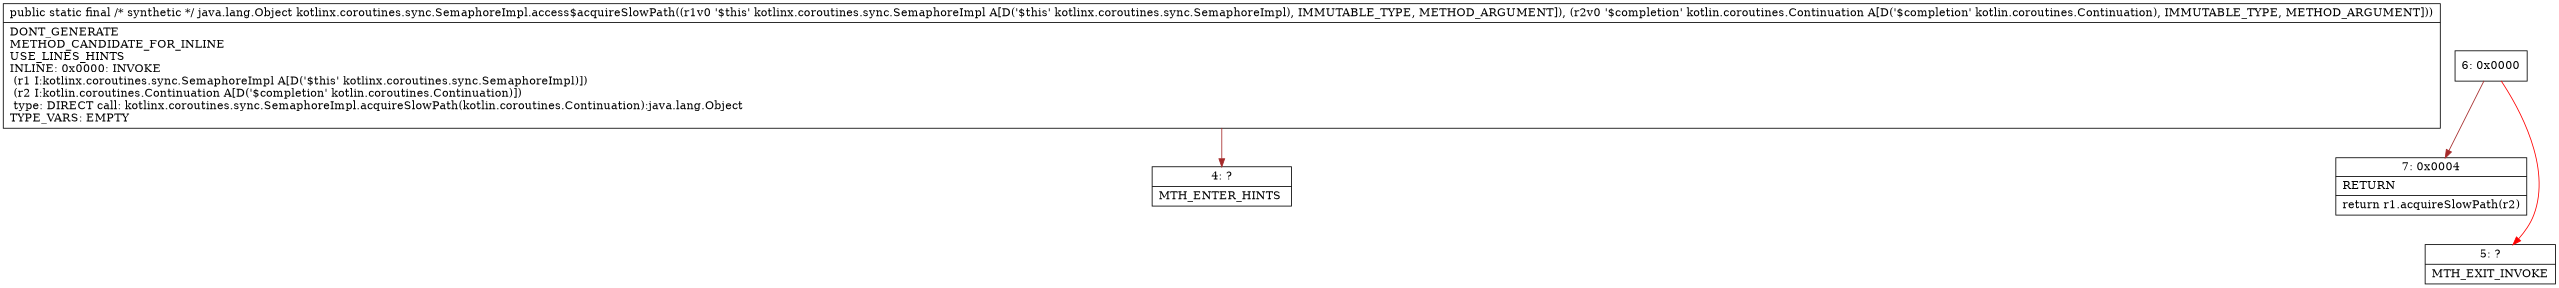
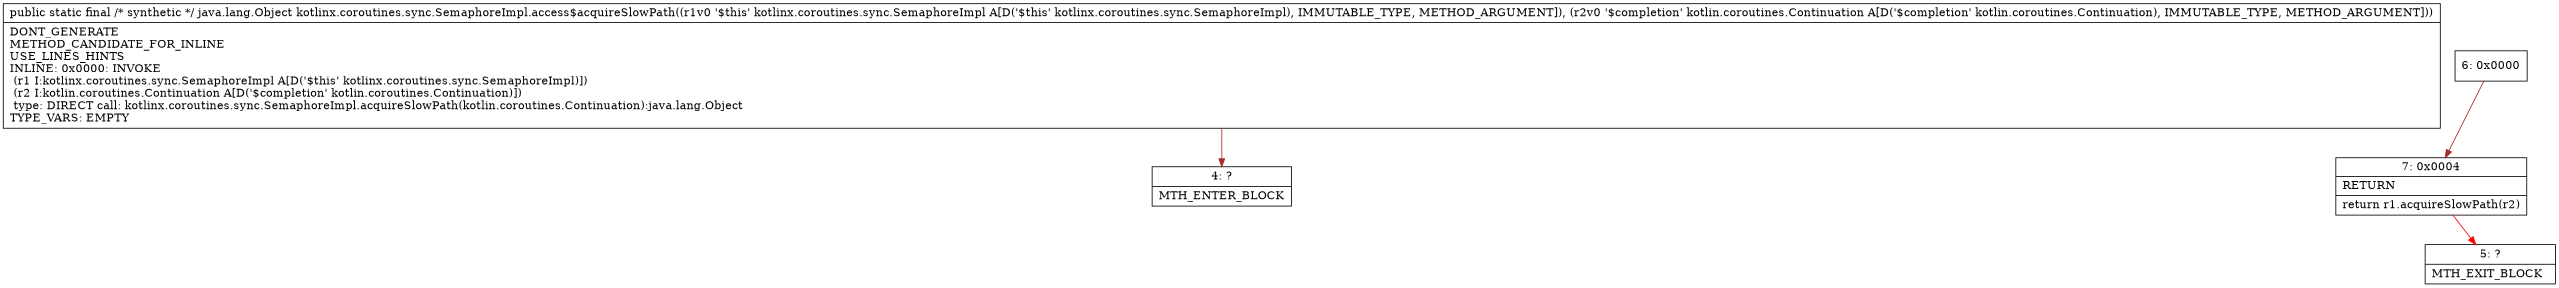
(2536, 159) -> (2462, 226)
(1220, 196) -> (1222, 196)
(2490, 274) -> (2487, 274)
